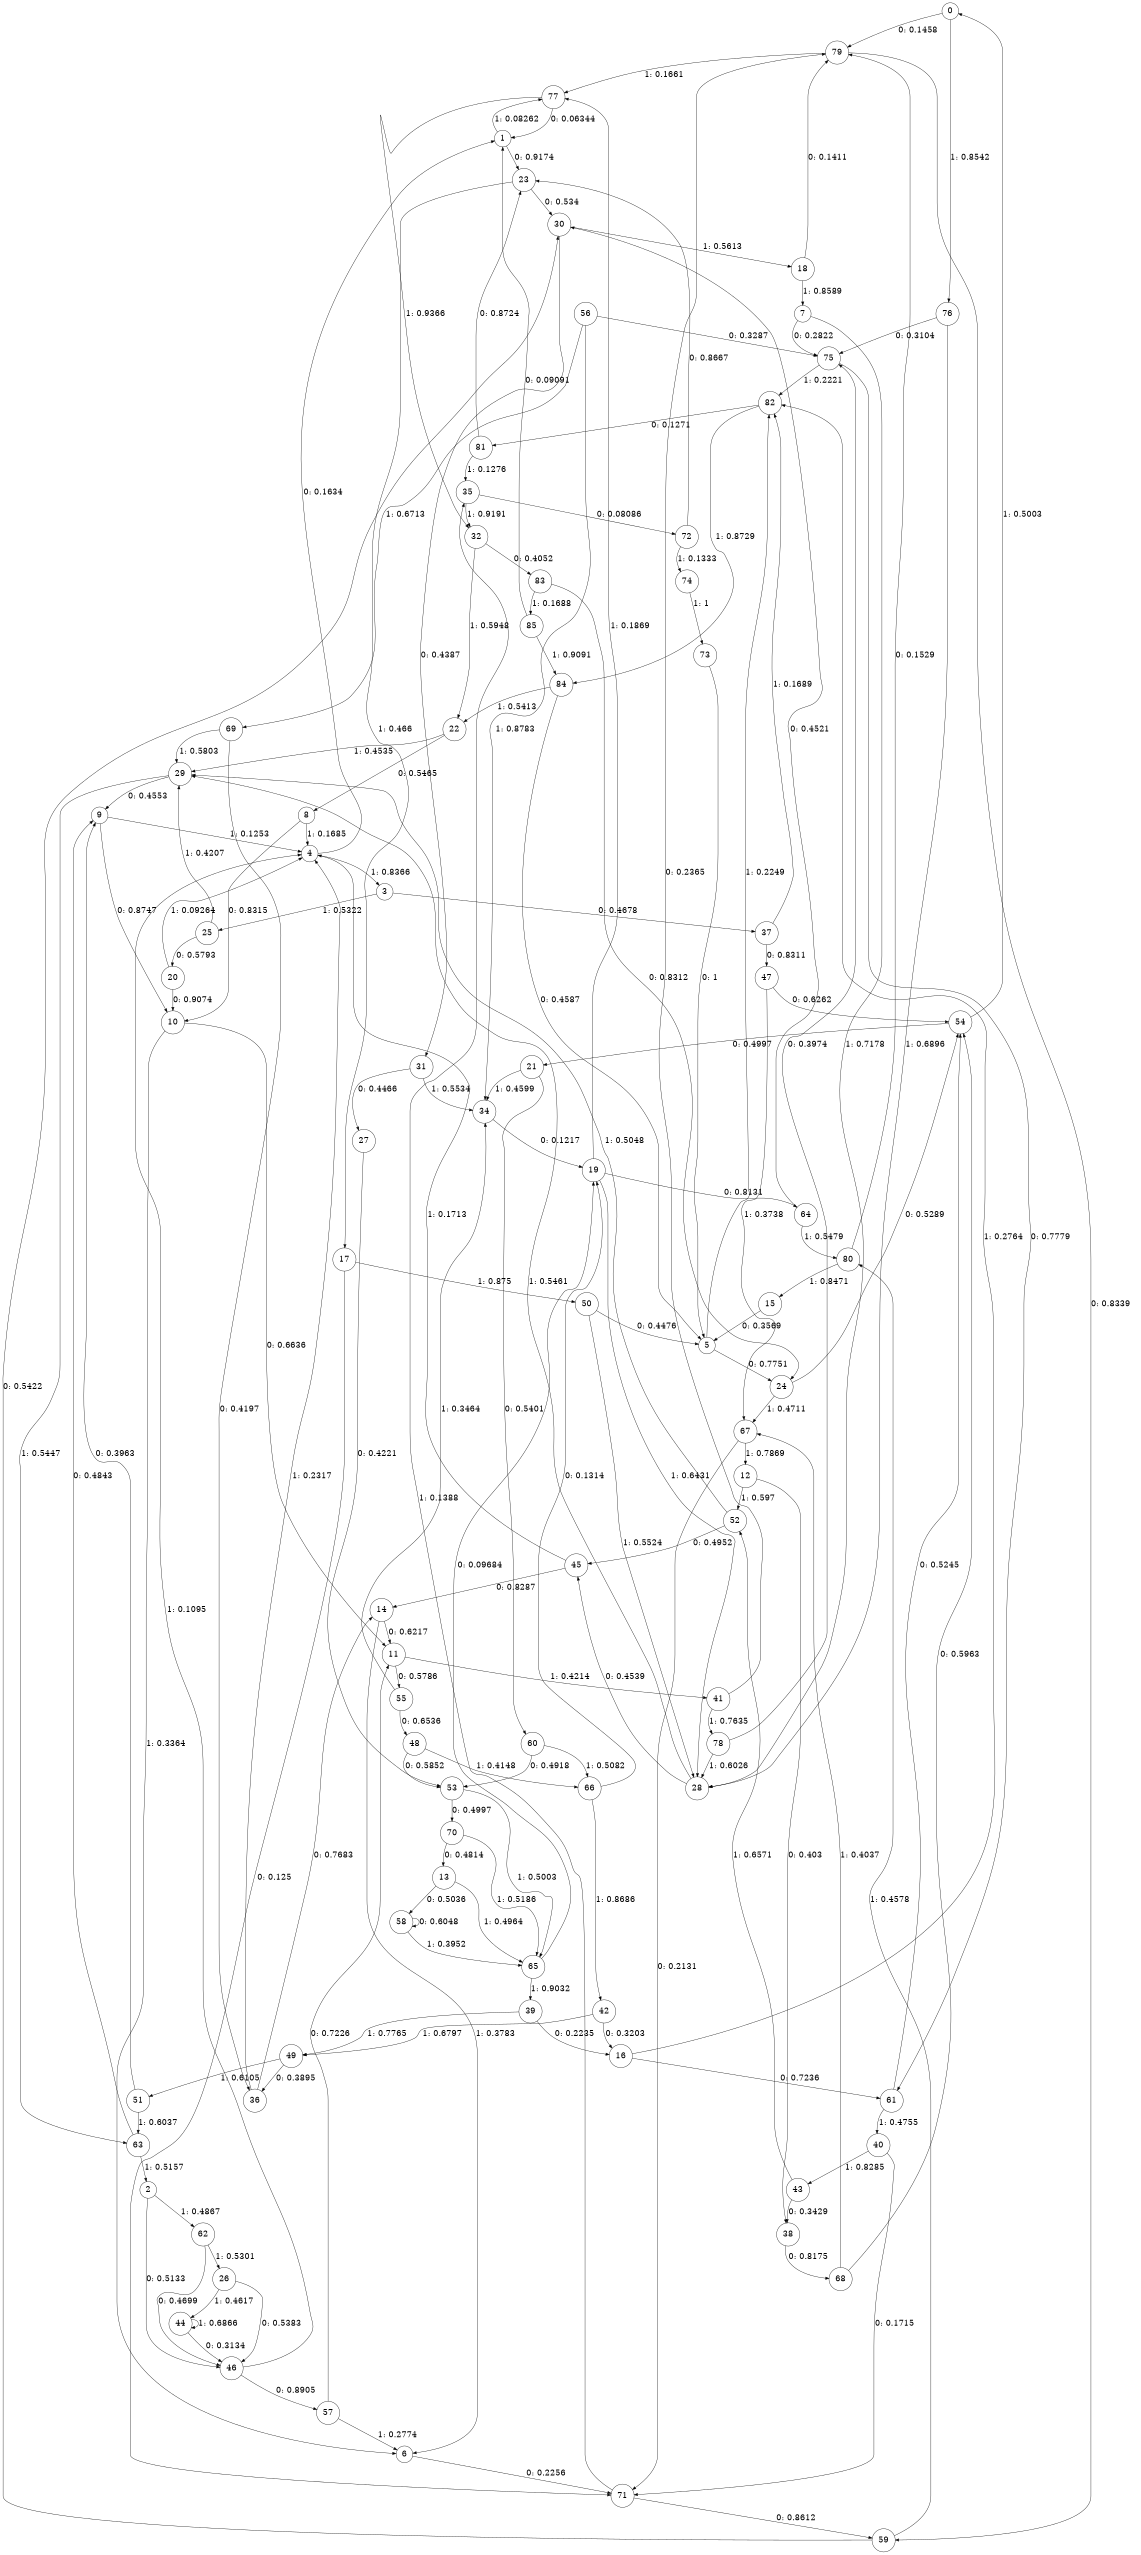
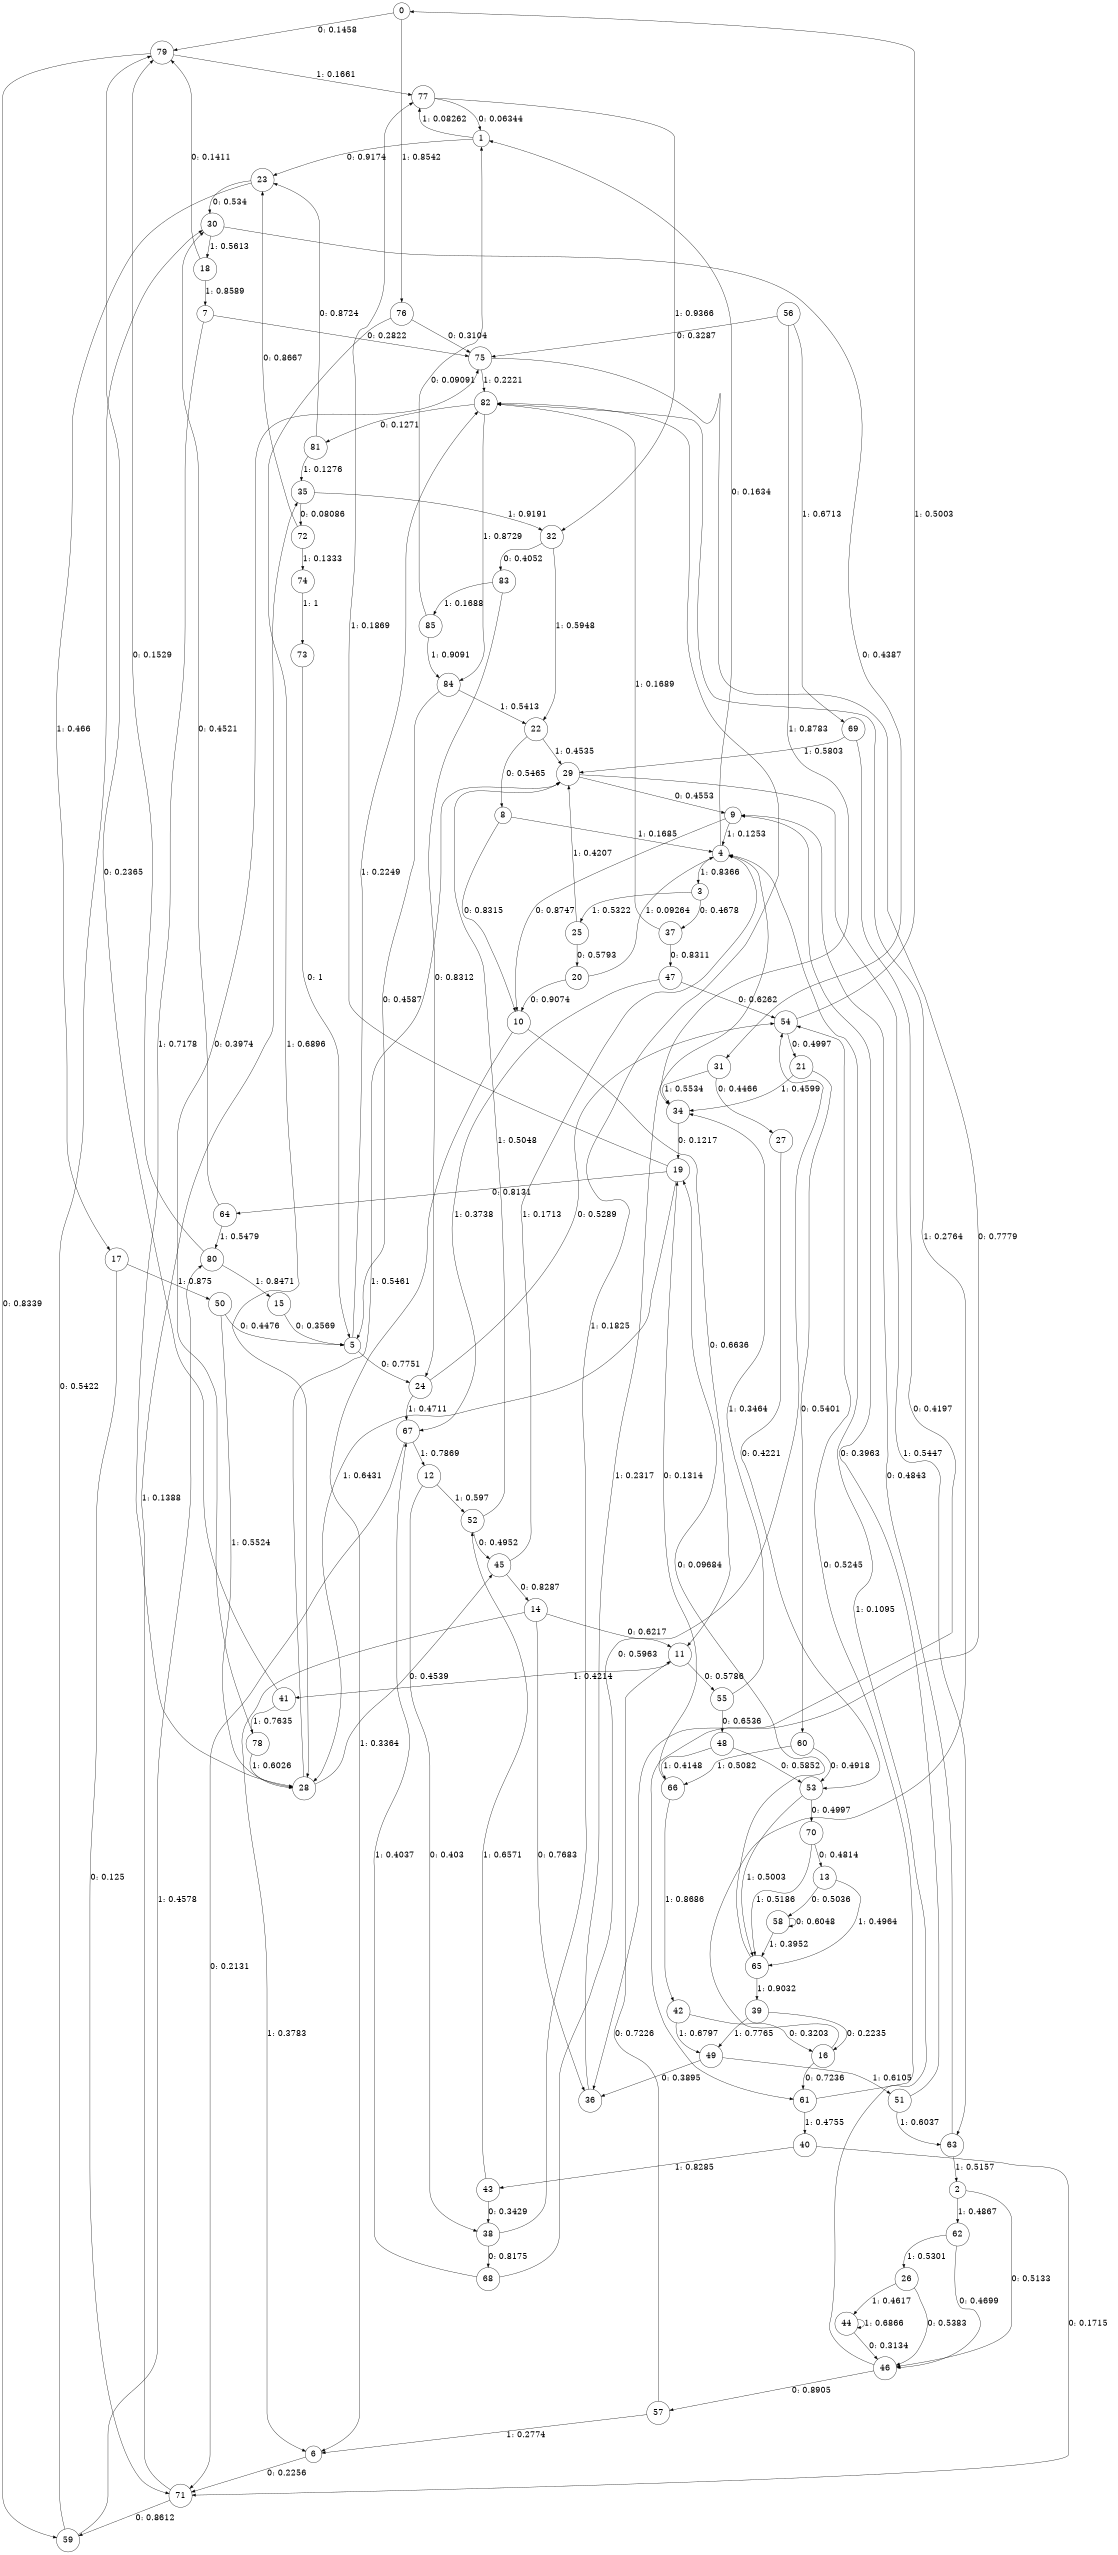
none -> (624, 1201)
(313, 1853) -> (538, 1858)
